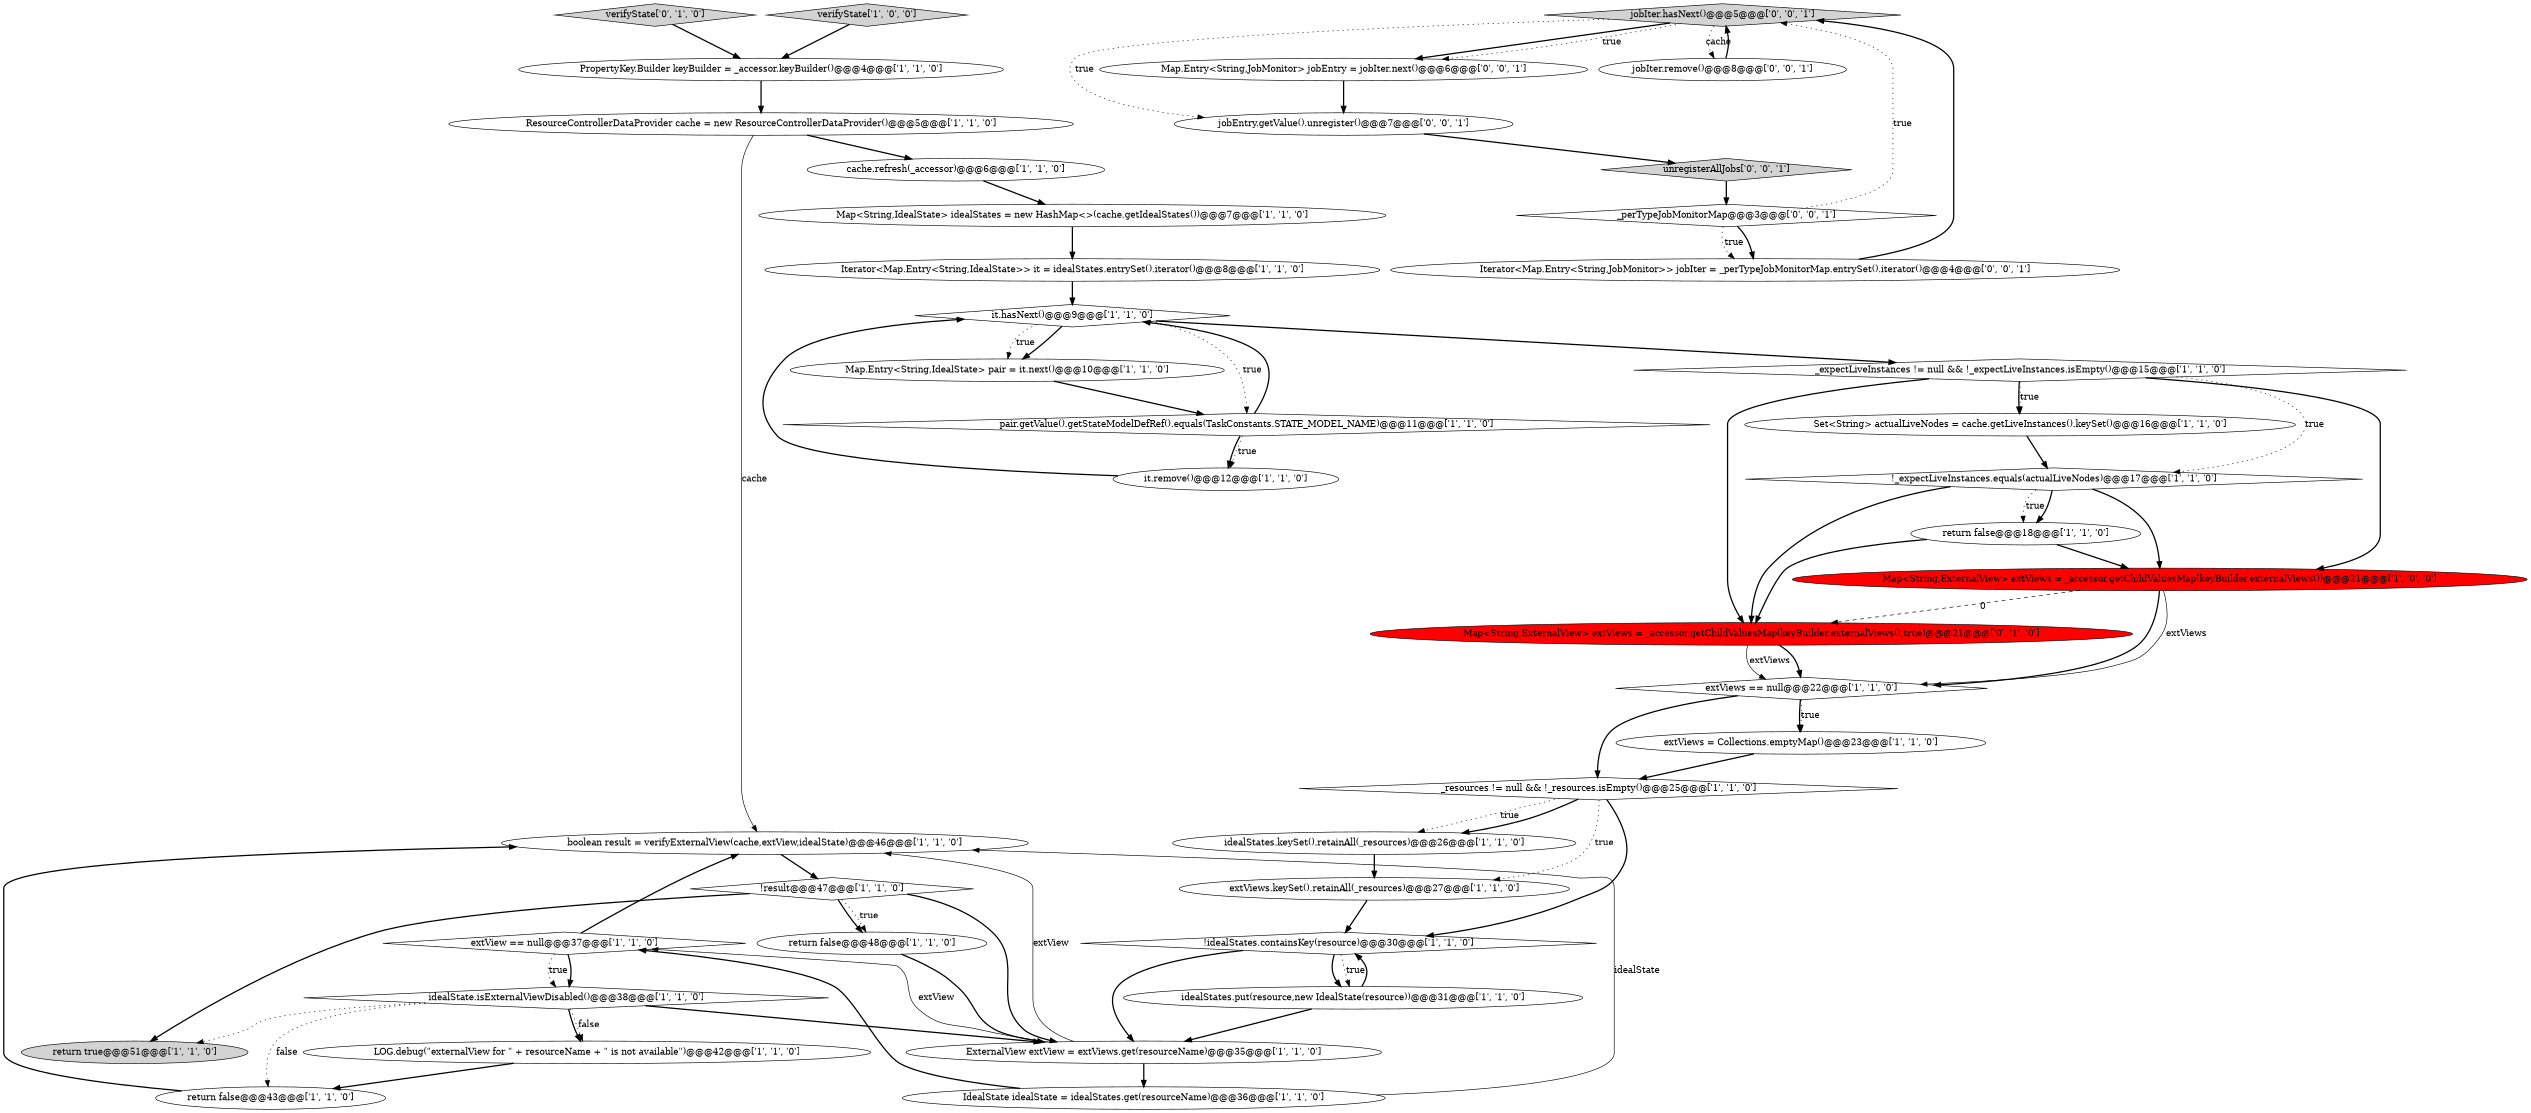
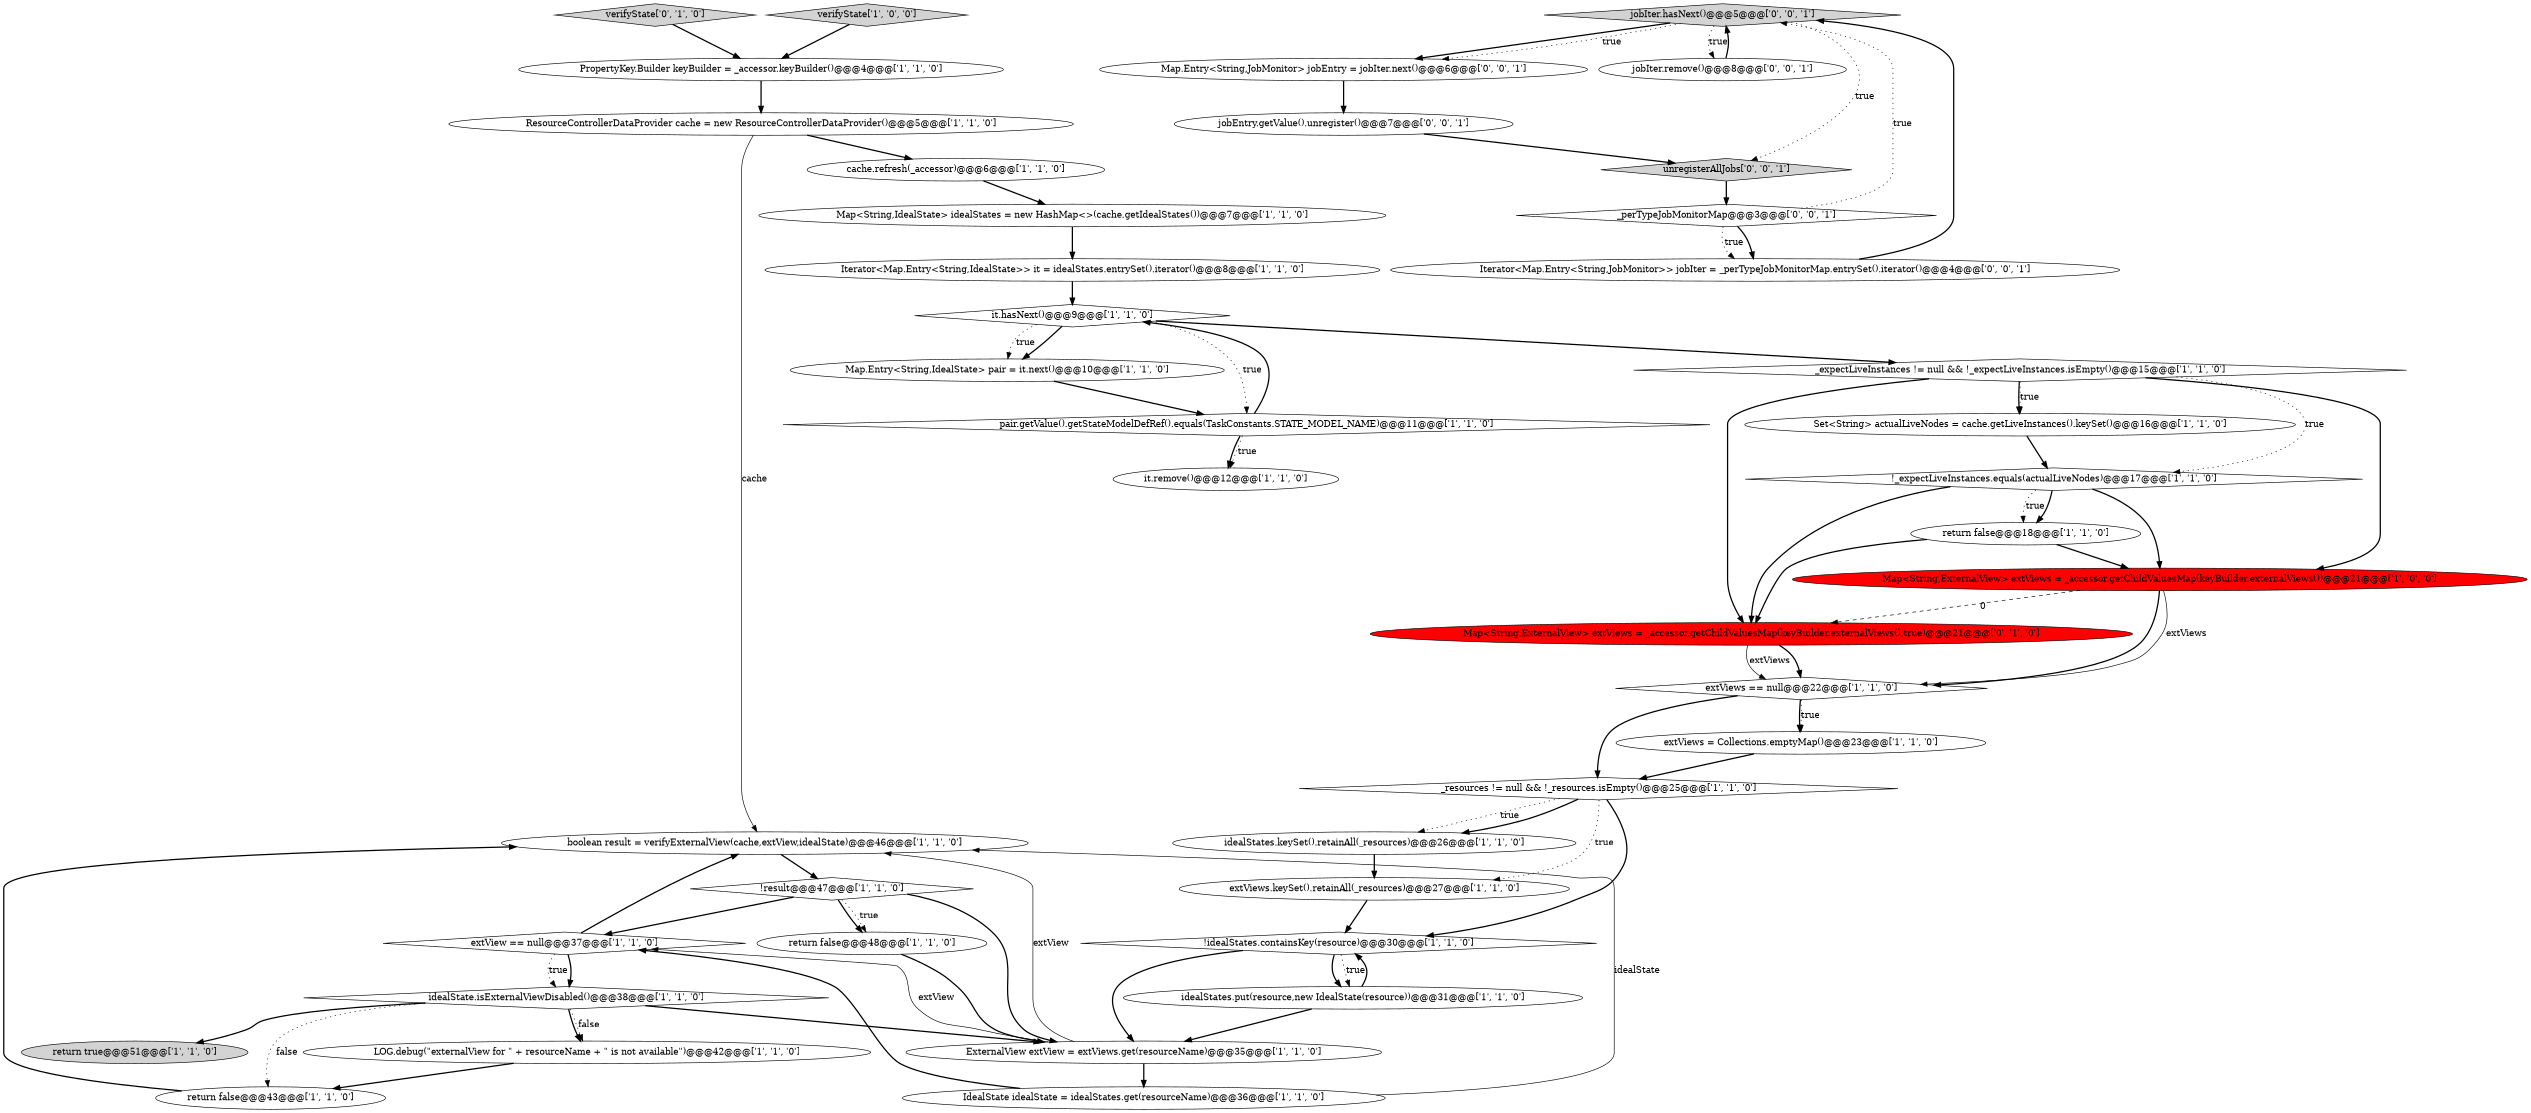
(1263, 35) -> (1852, 98)
(1718, 42) -> (1718, 42)
(814, 450) -> none
(441, 920) -> (702, 915)
(312, 1012) -> (312, 1012)
